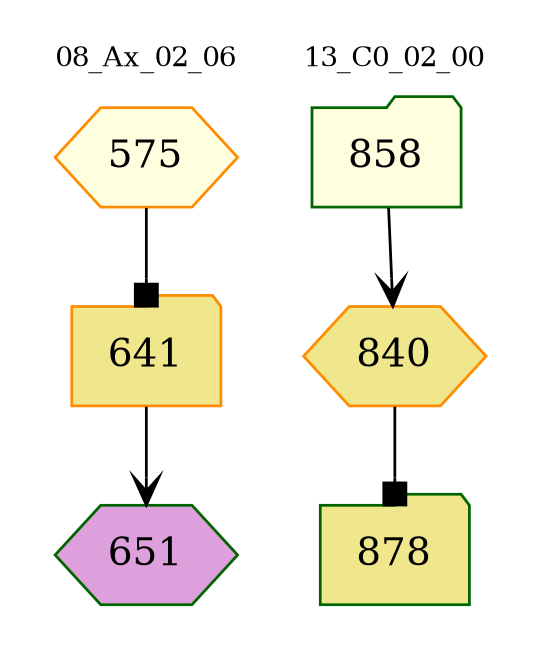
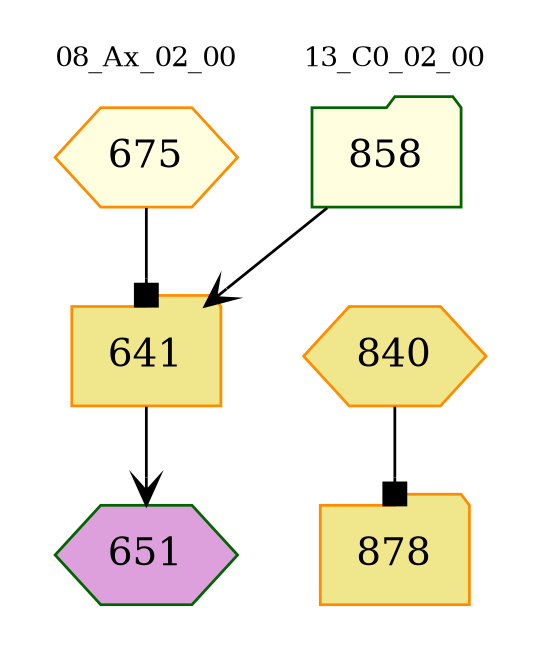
(146, 59) -> (146, 59)
(146, 157) -> (146, 157)
(390, 243) -> (300, 230)
(395, 555) -> (395, 555)
